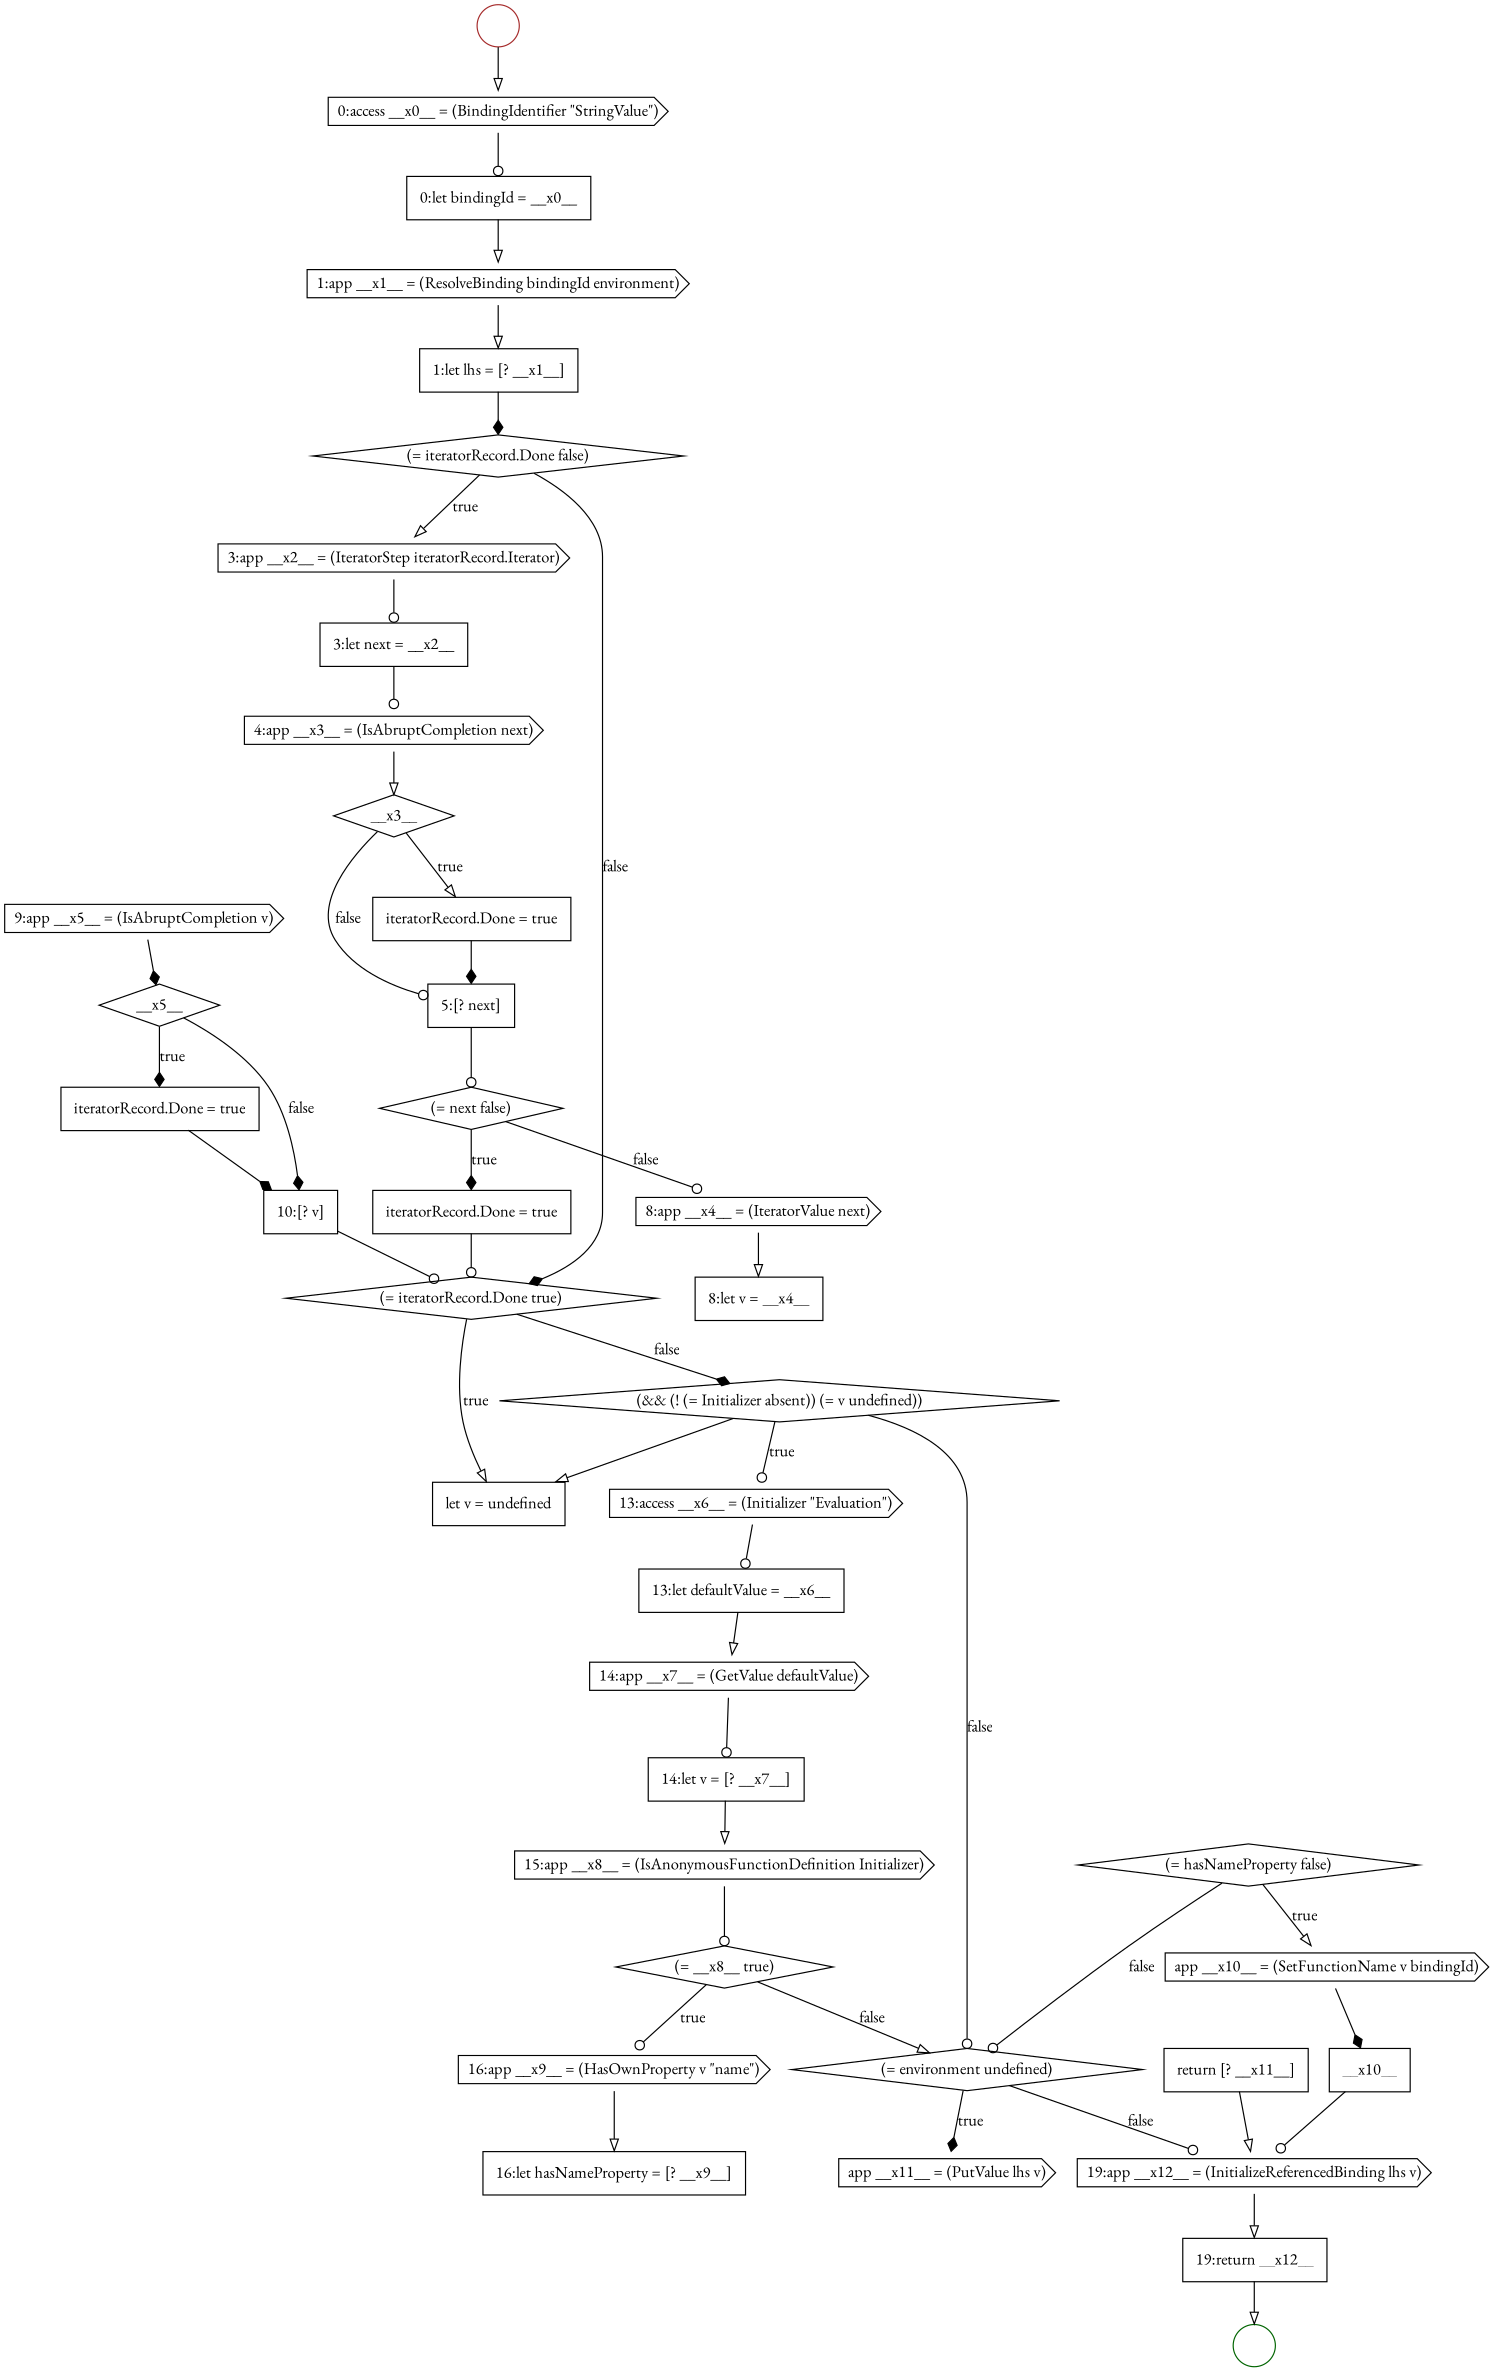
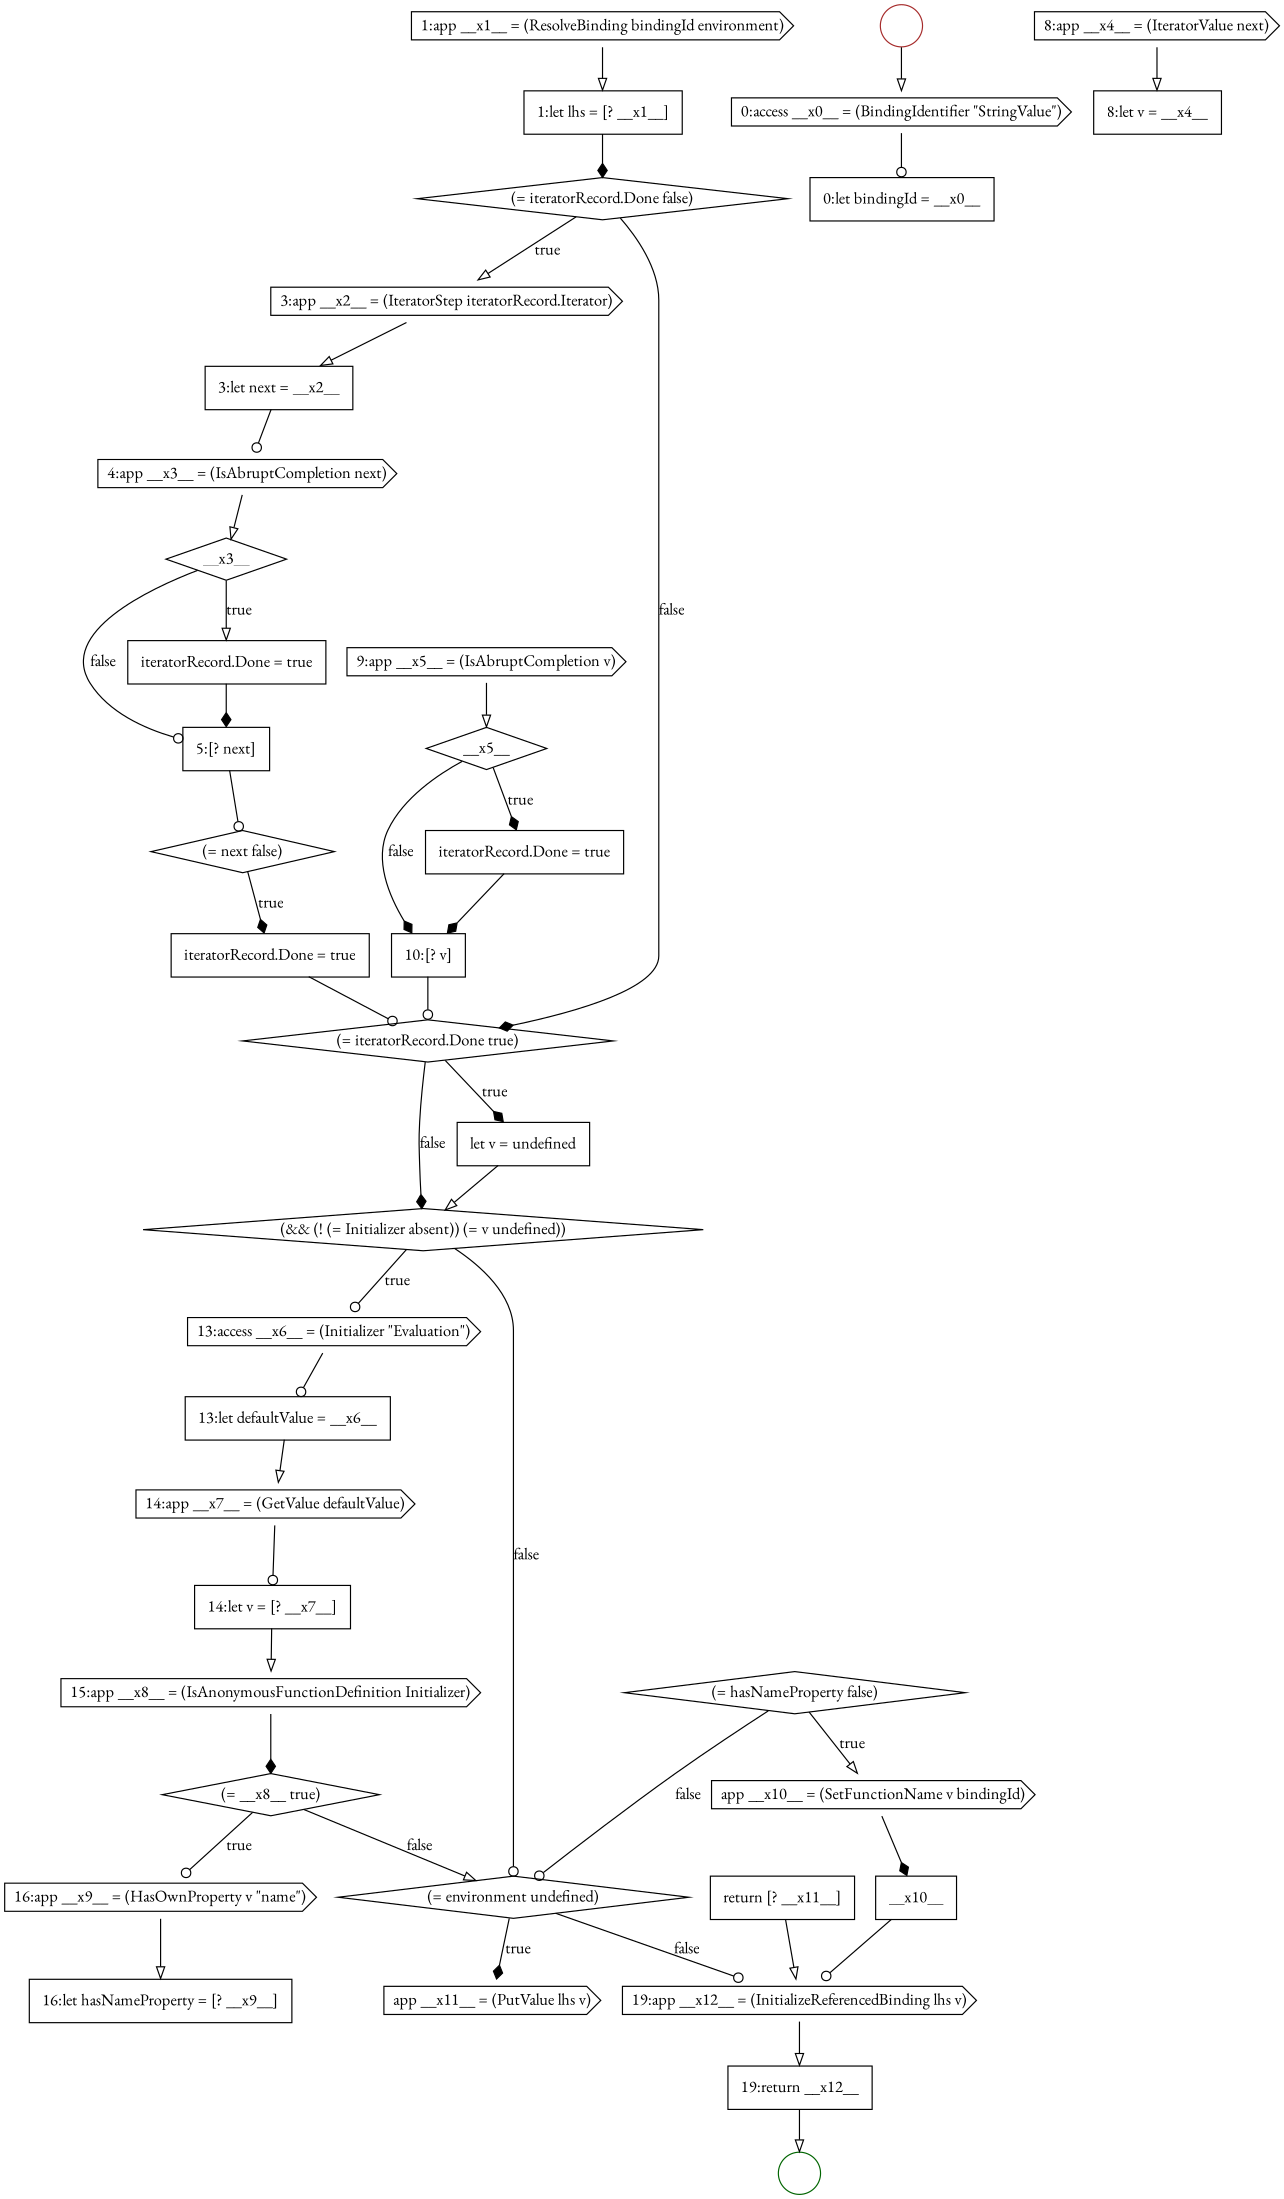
(498, 235) -> none
(394, 596) -> (369, 341)
(151, 955) -> (486, 699)
(594, 1153) -> none
(460, 1396) -> (469, 1086)
(650, 1448) -> (476, 1184)
(724, 1911) -> (271, 1737)
